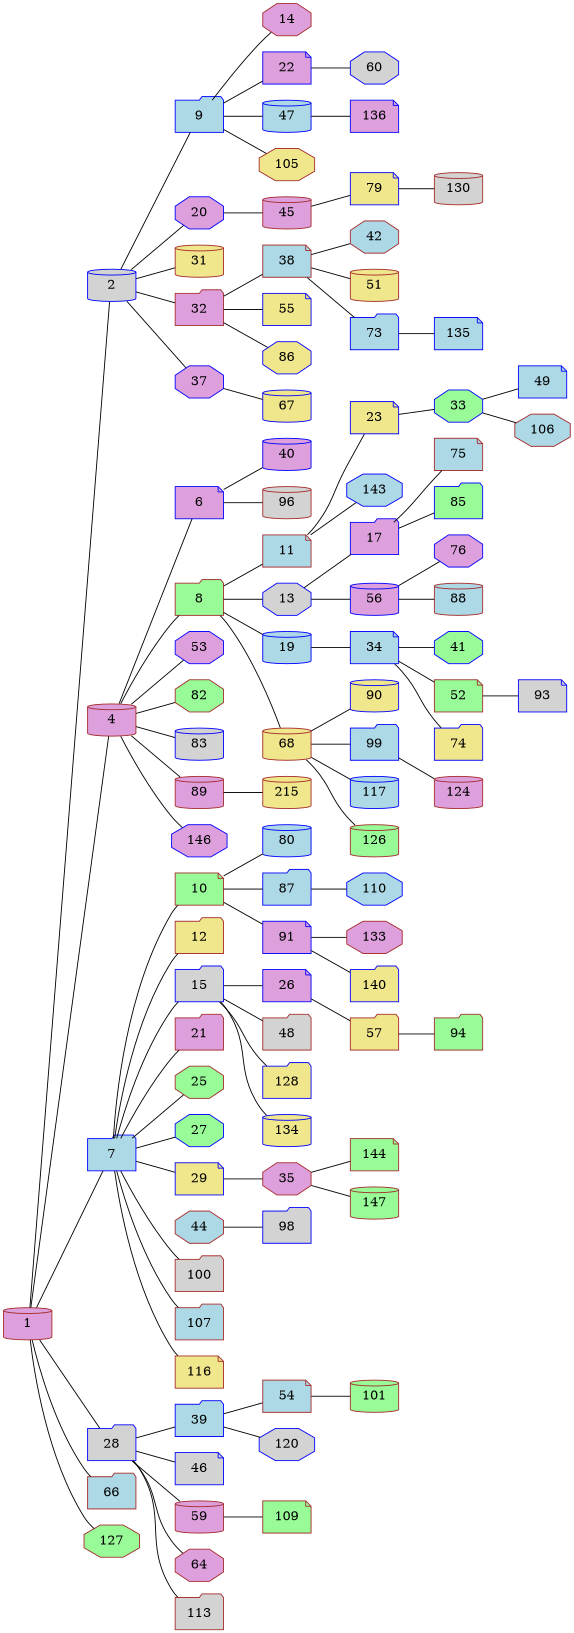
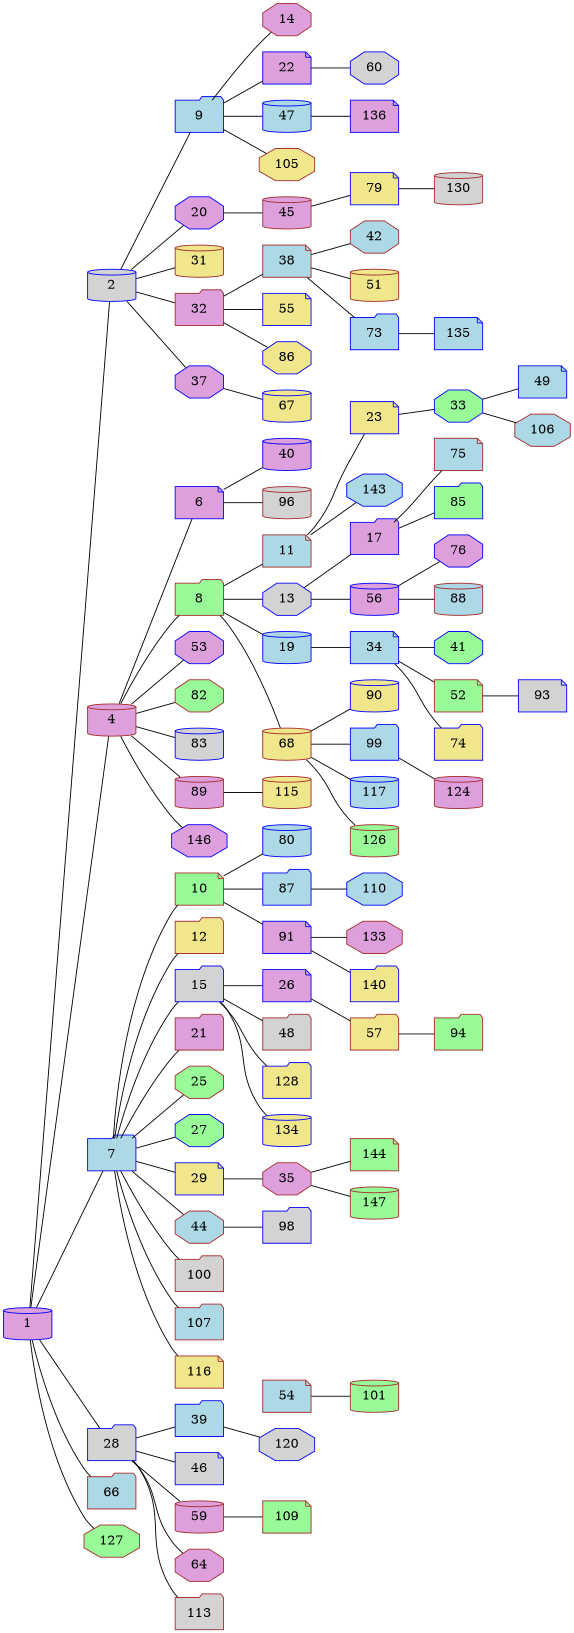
(287, 792) -> (287, 792)
none -> (158, 1193)
(28, 1324) -> (28, 1324)
(243, 1408) -> none
